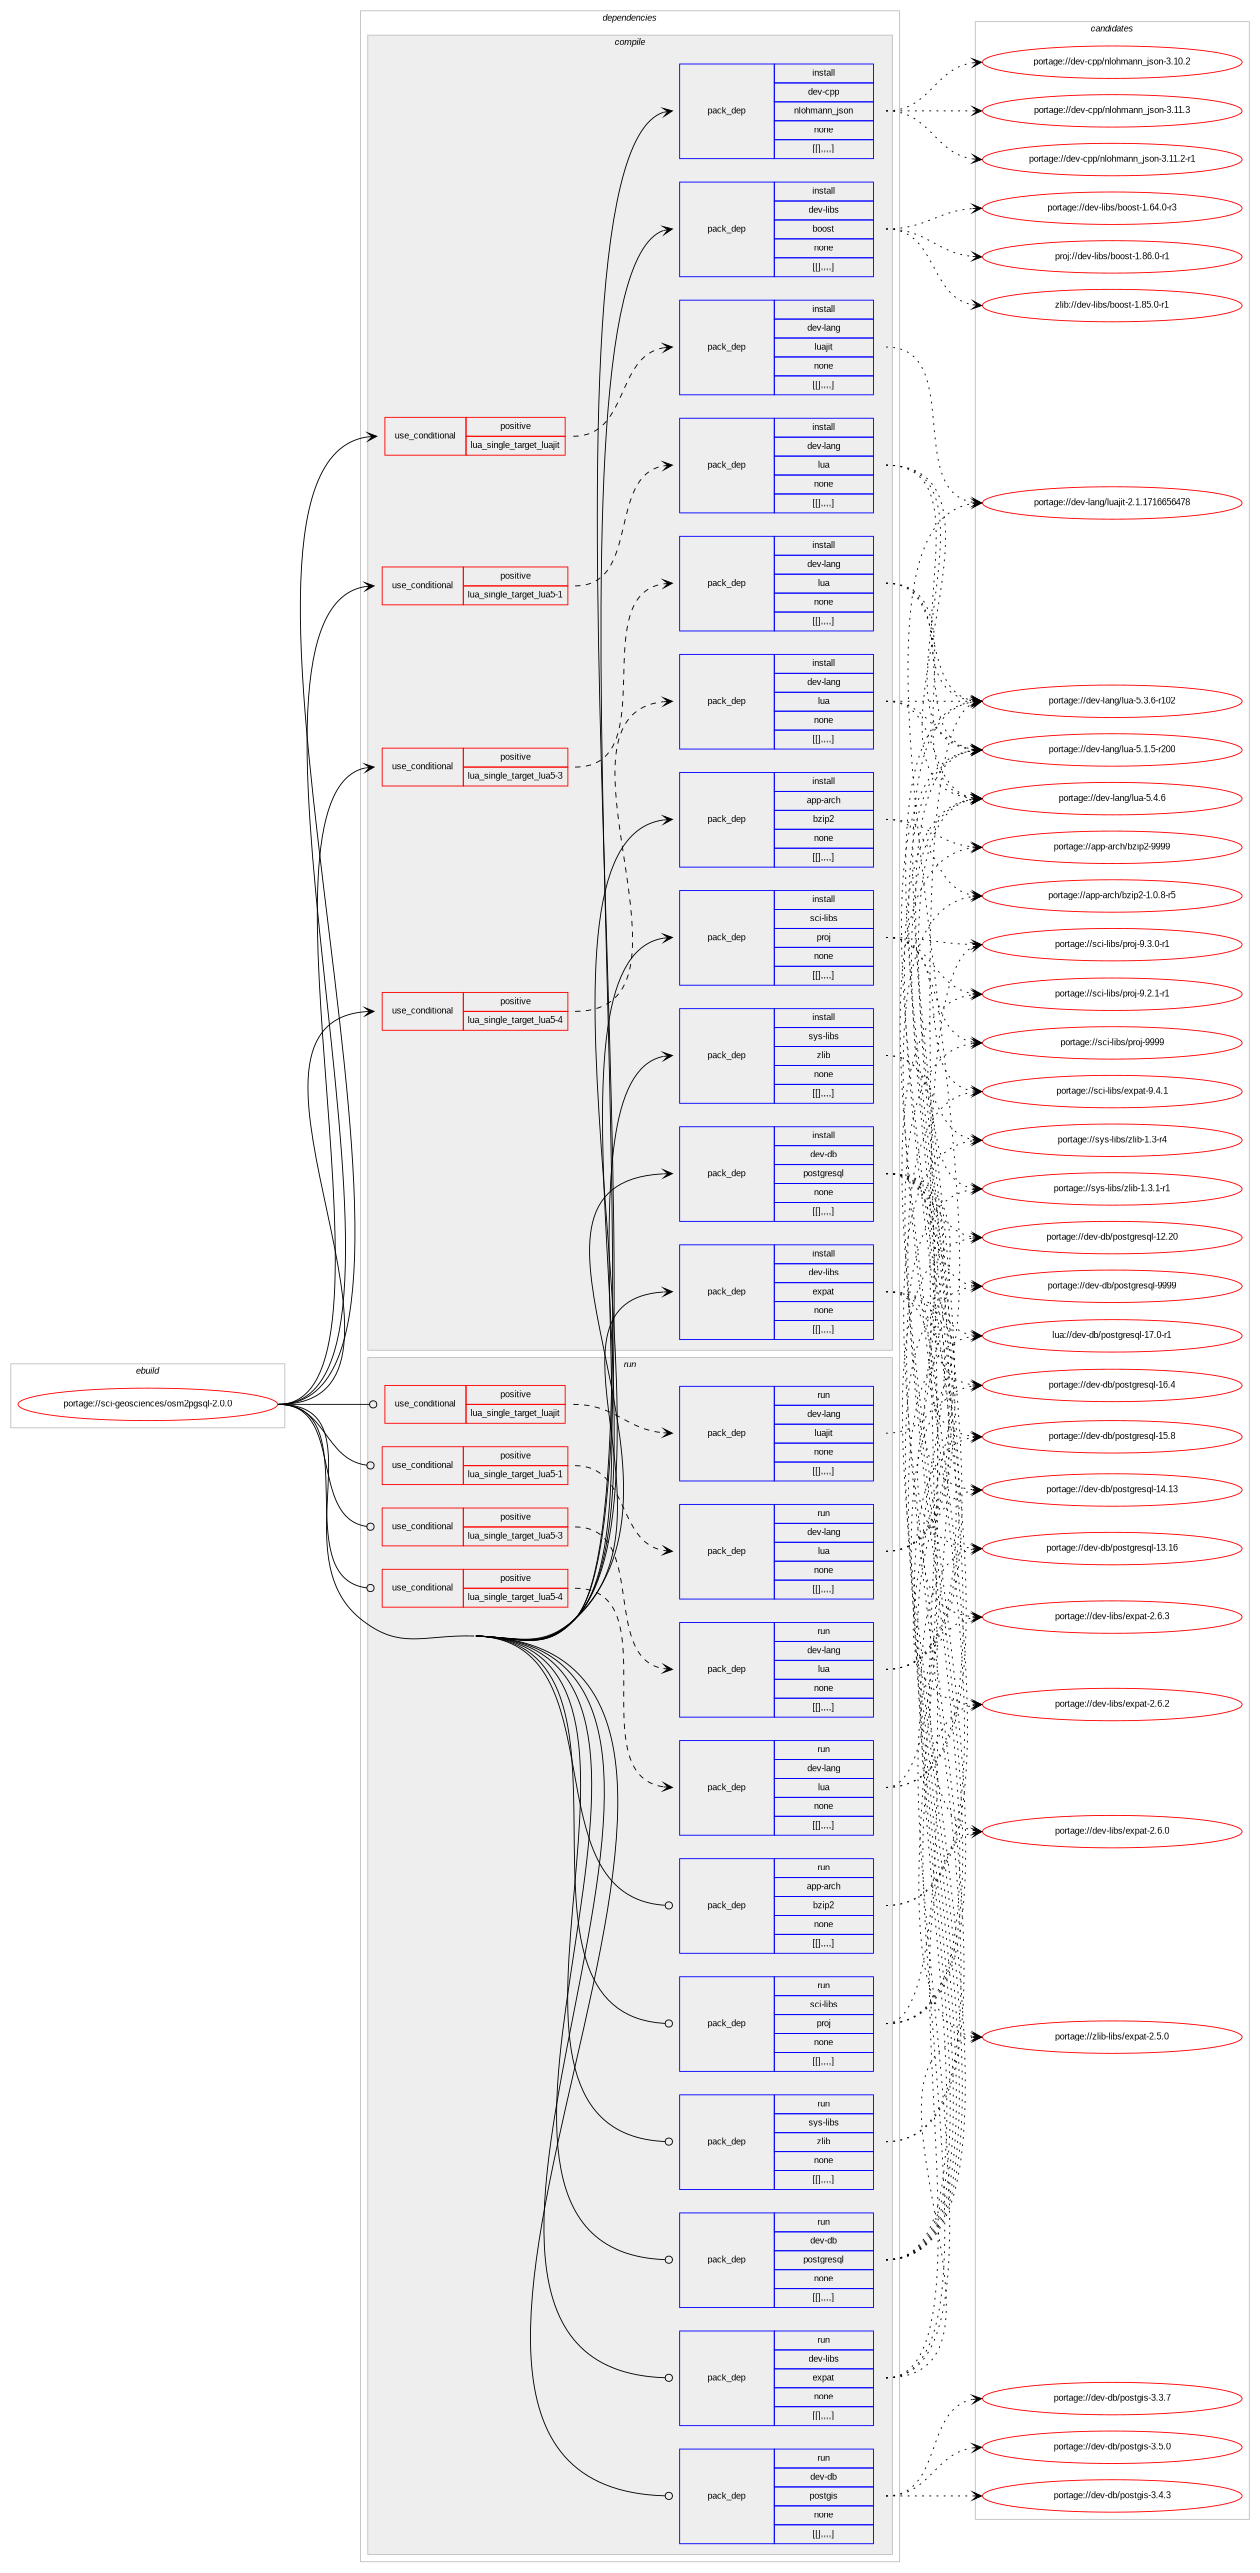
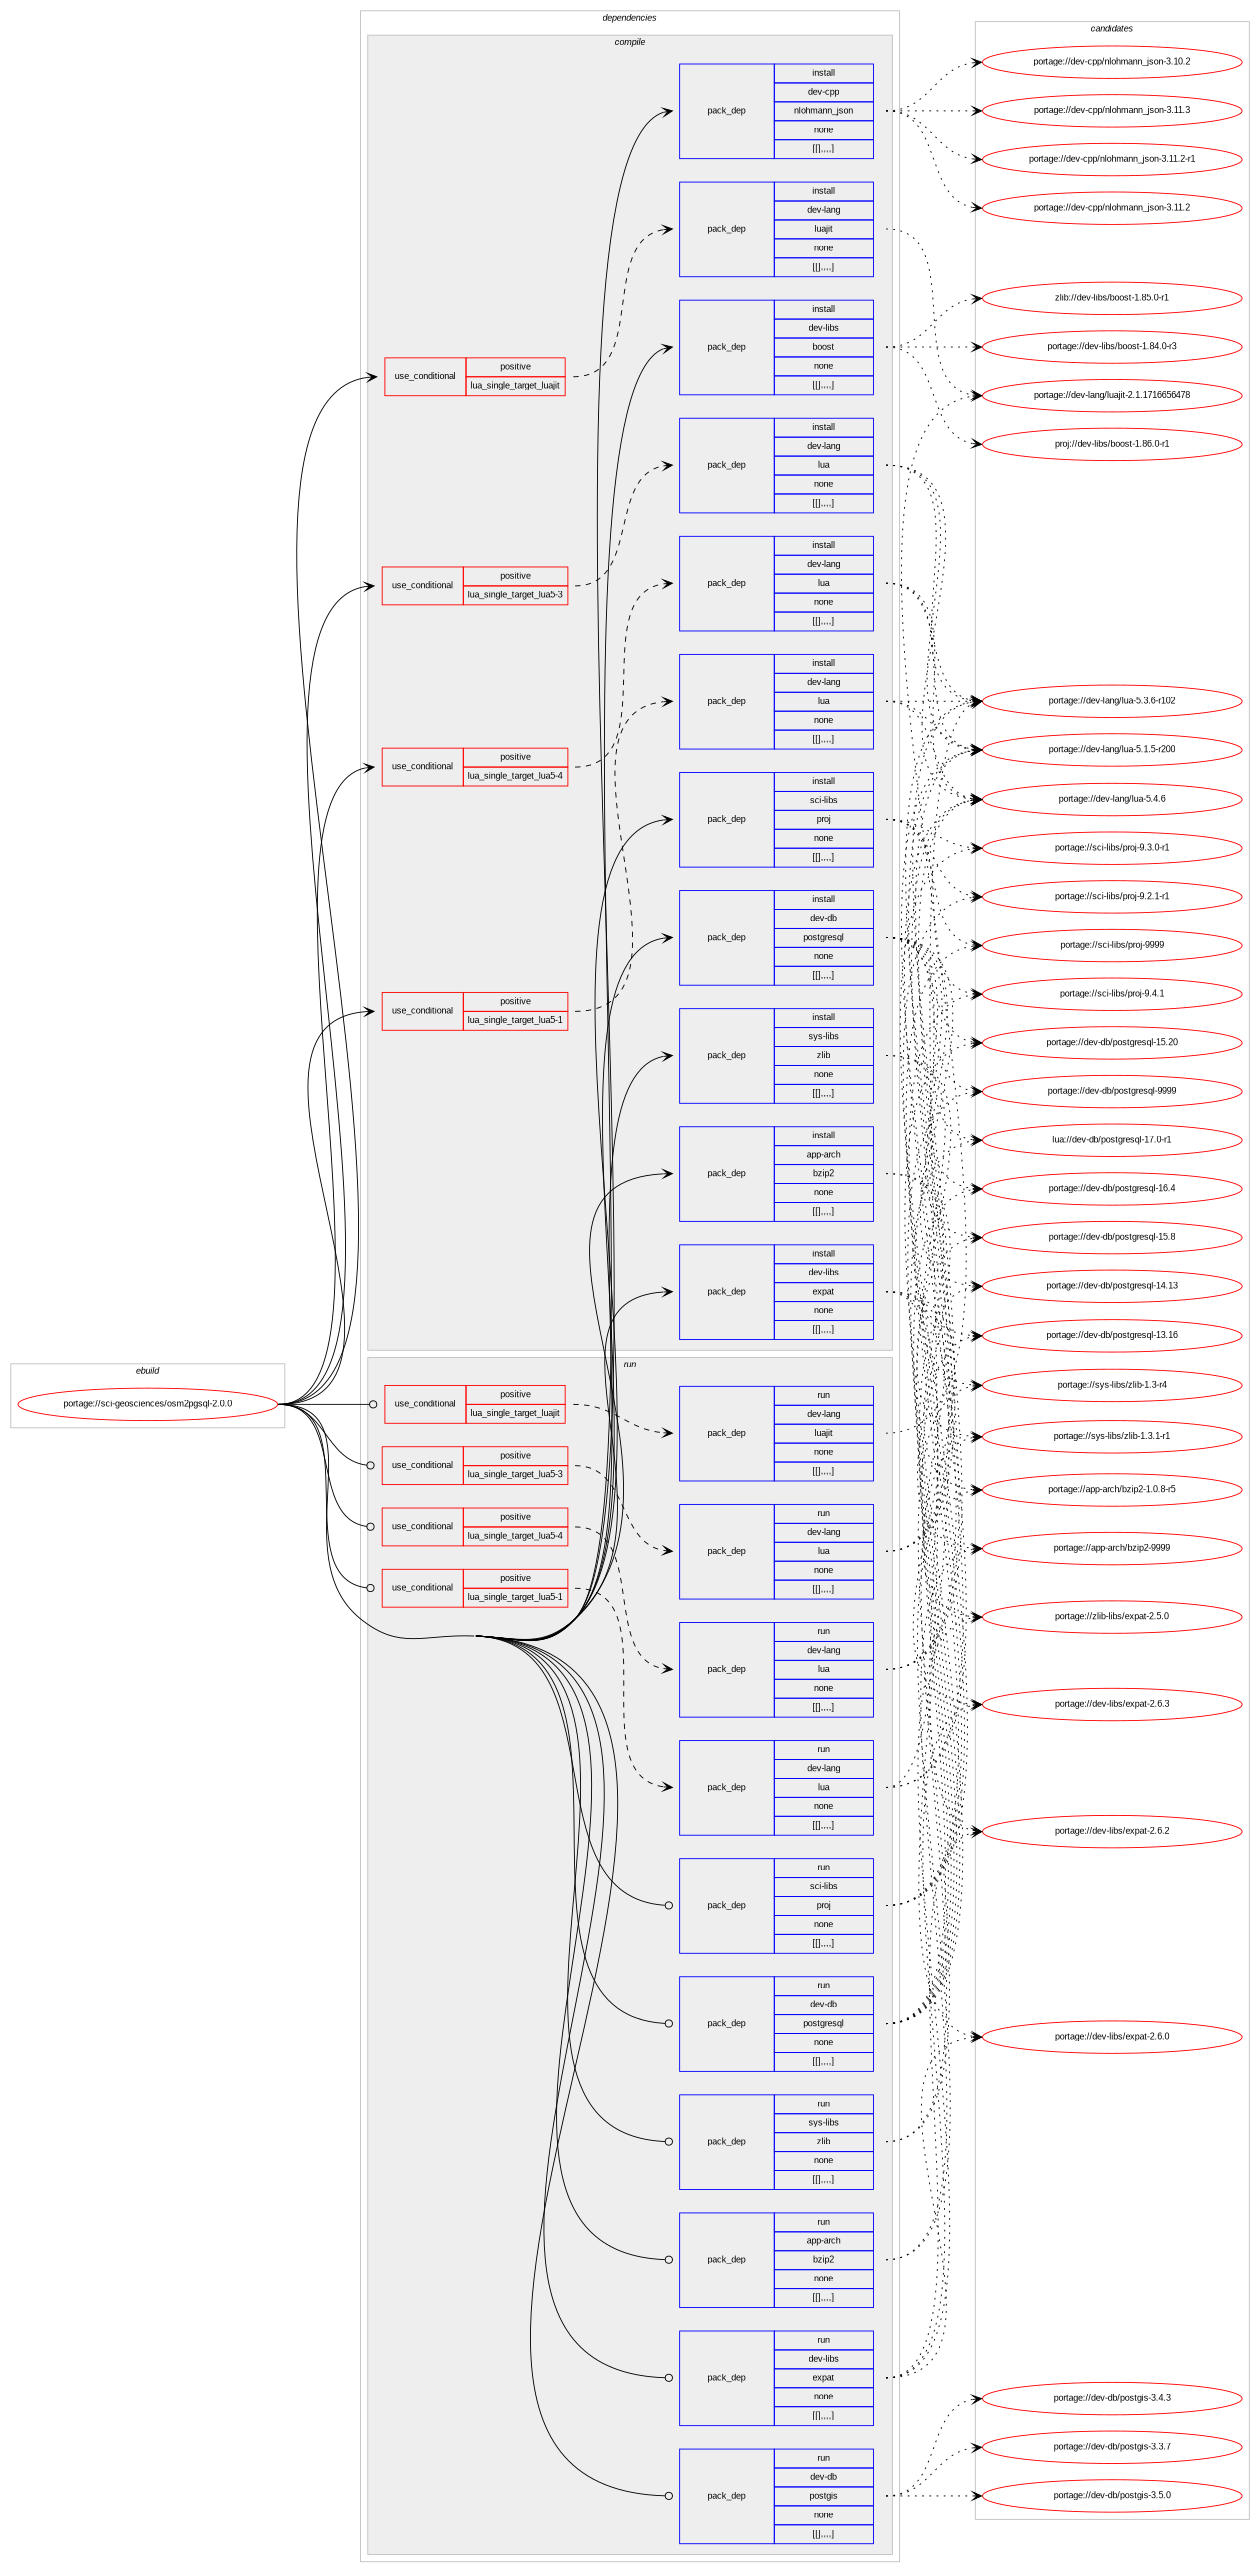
none -> (1112, 208)
(1112, 208) -> (1112, 347)
(1112, 1092) -> (1112, 994)
(1112, 1238) -> (1112, 1043)
